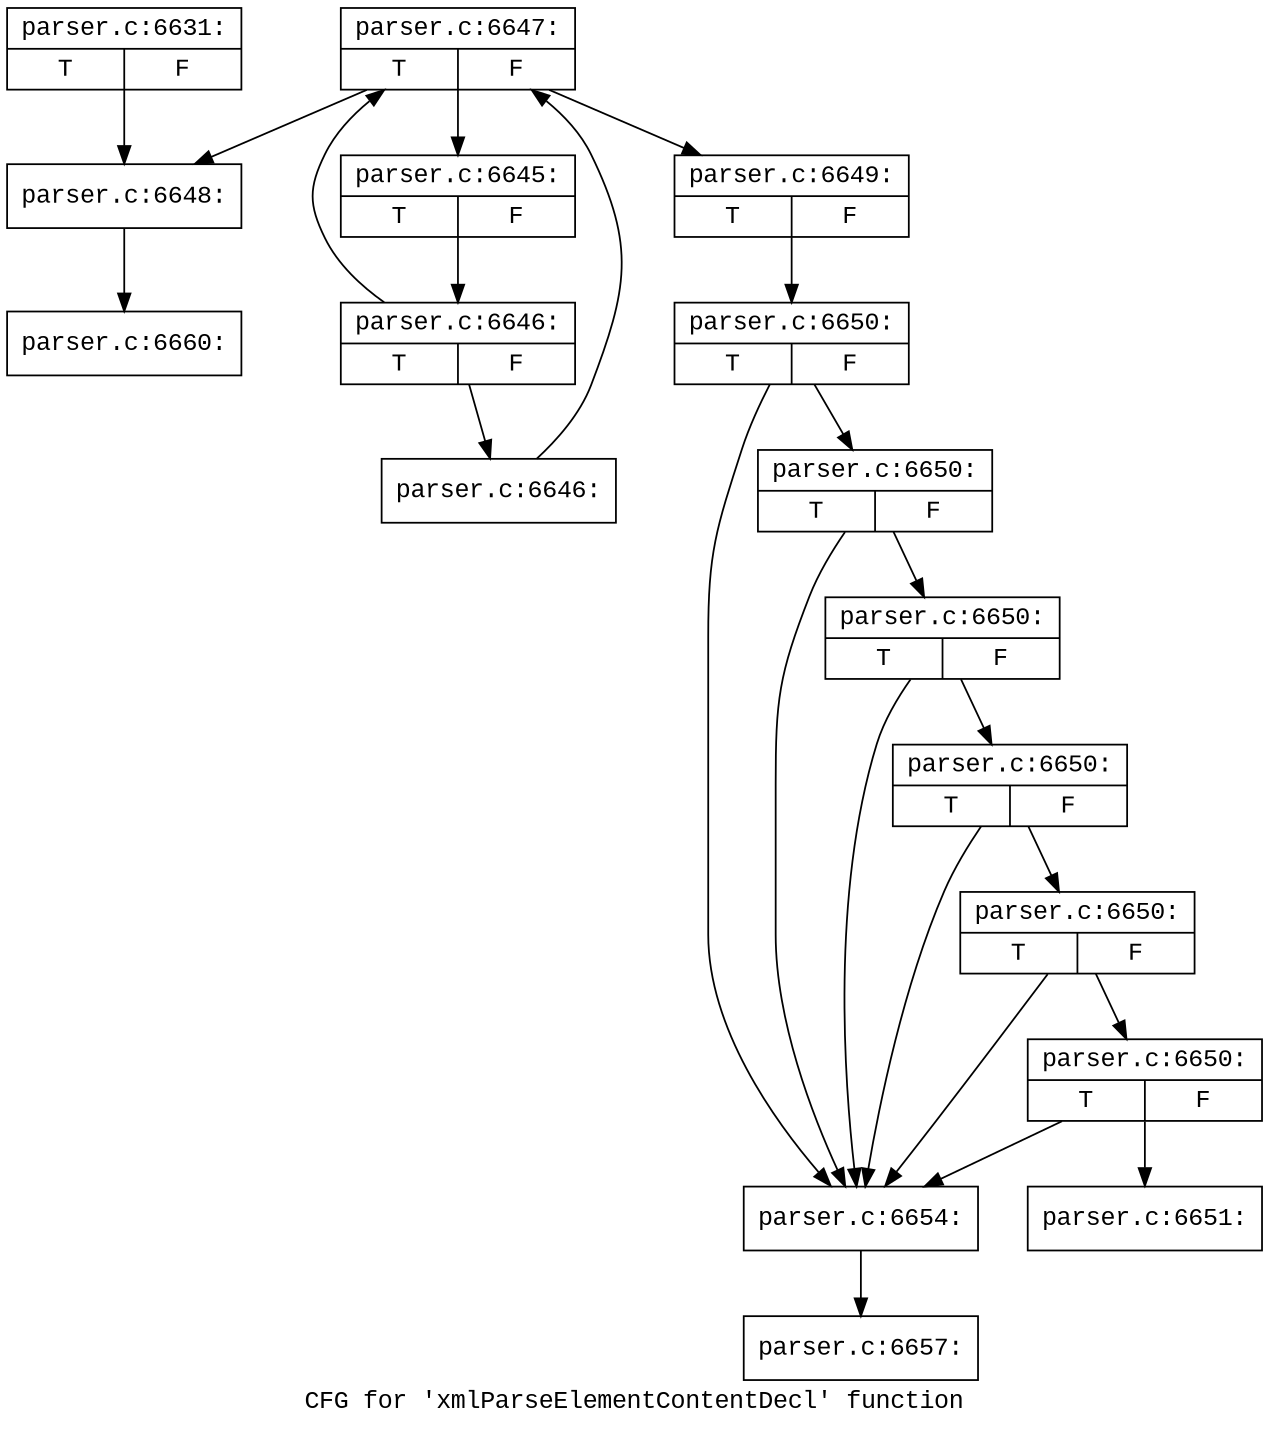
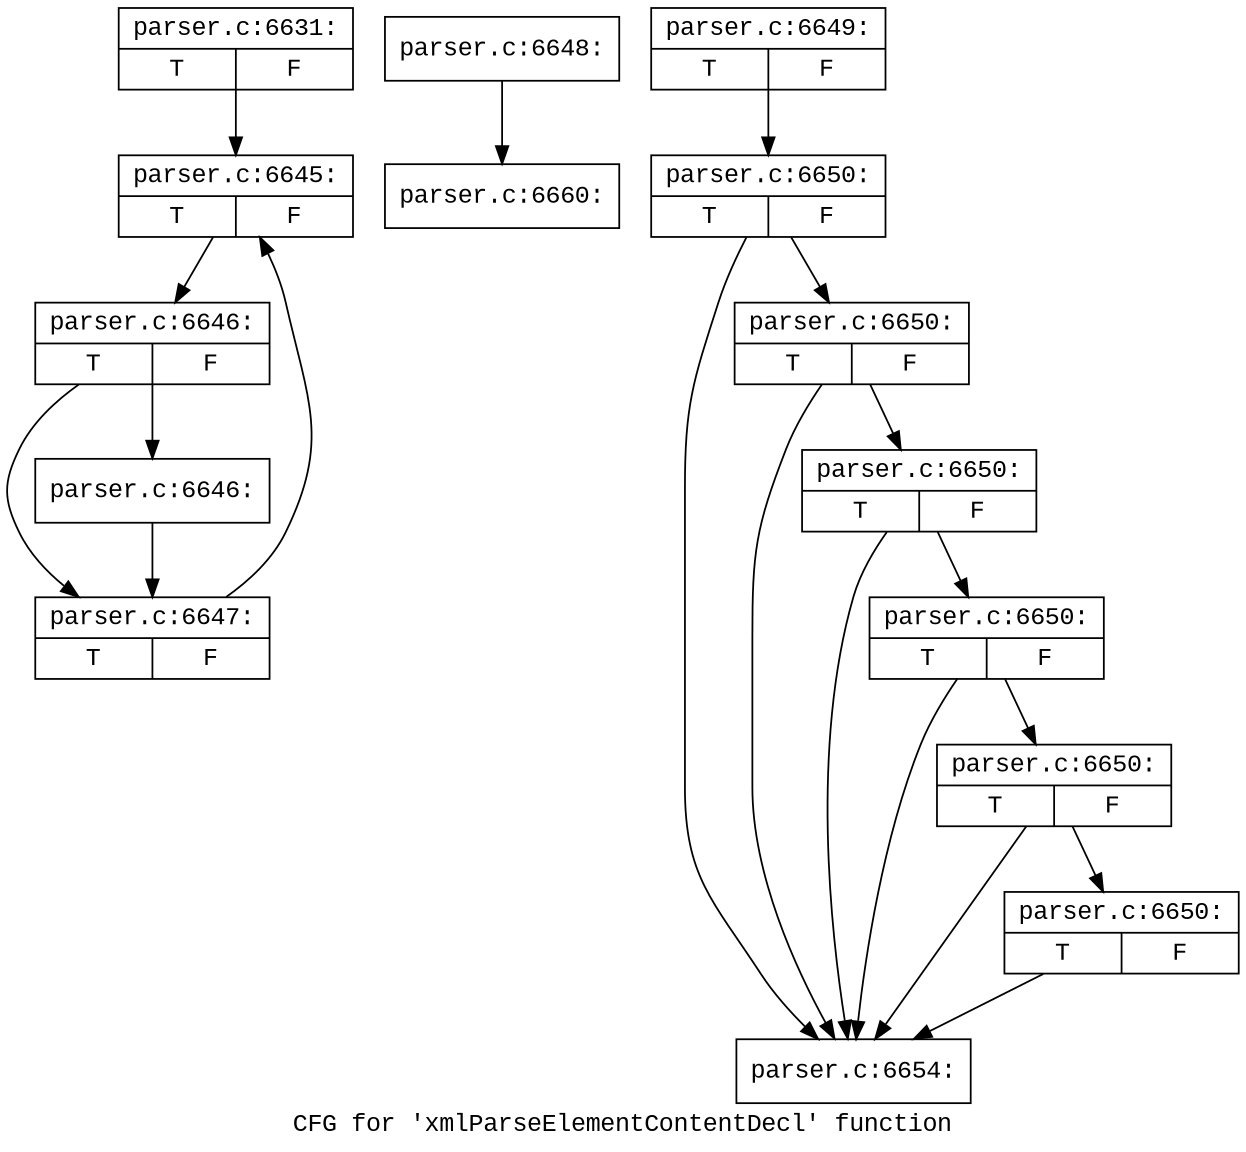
(124, 118) -> (236, 114)
(617, 119) -> none
(289, 123) -> none
(1145, 1219) -> none
(861, 1348) -> none
